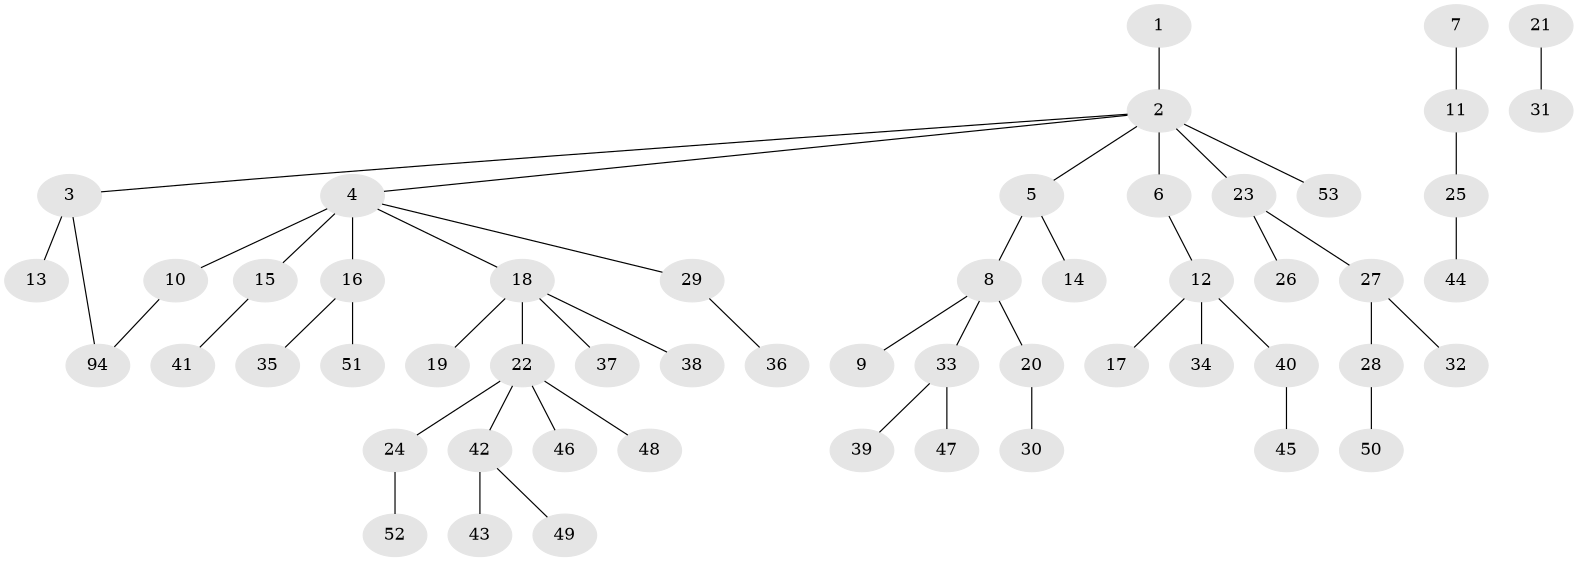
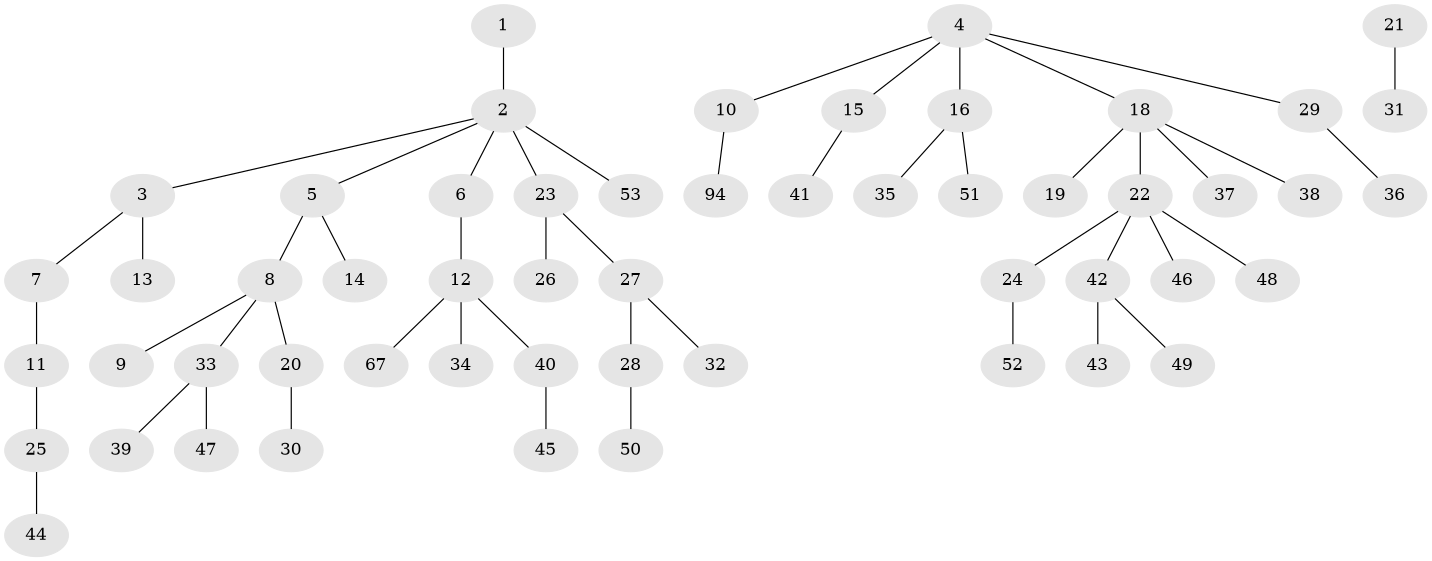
(756, 153) -> none
(84, 281) -> (90, 238)
(1117, 366) -> (376, 366)
